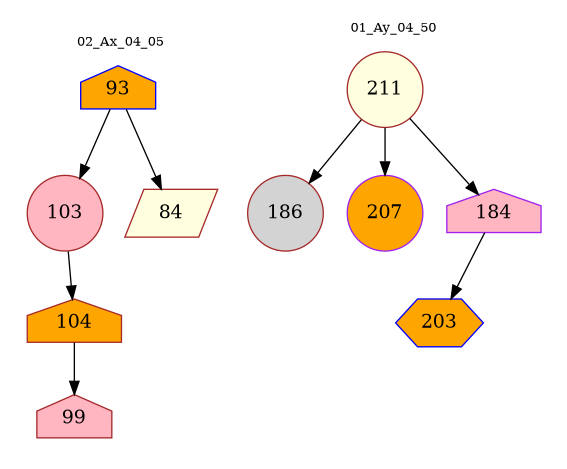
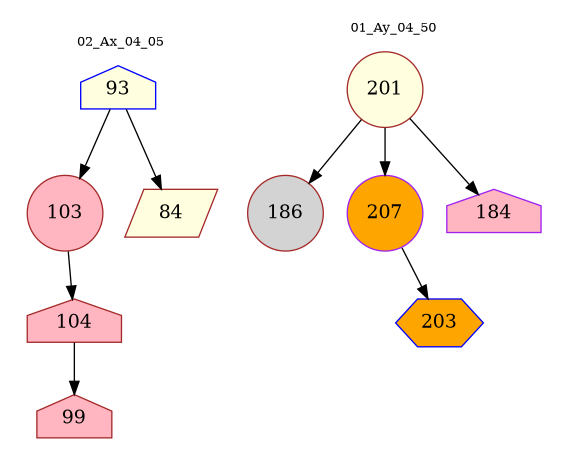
(118, 90) -> (118, 90)
(385, 90) -> (385, 90)
(471, 260) -> (412, 267)
(74, 323) -> (74, 323)
